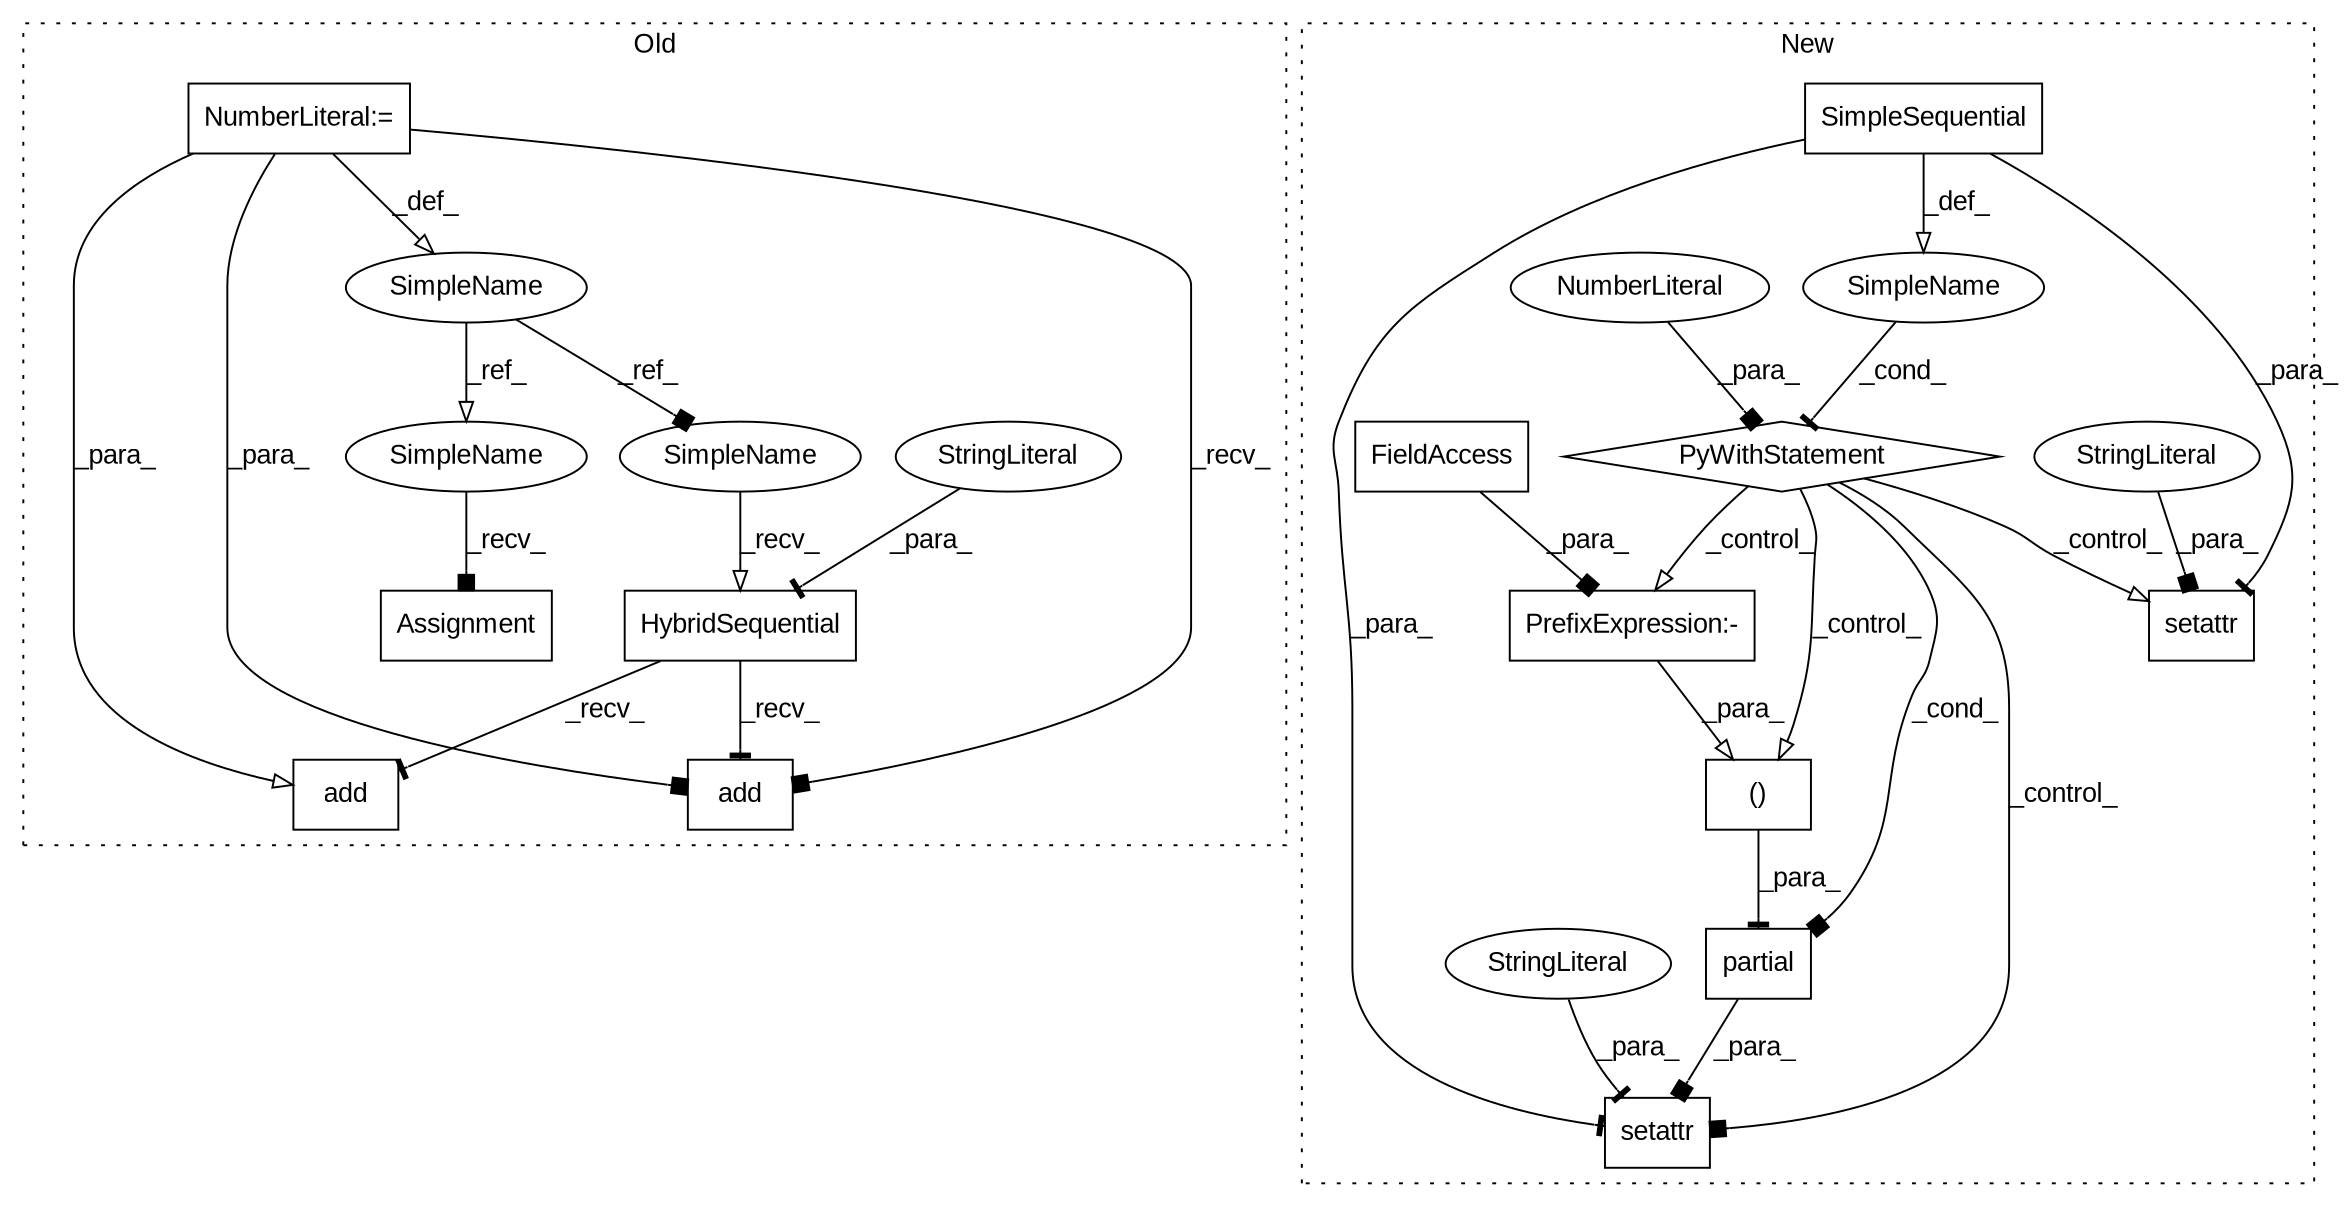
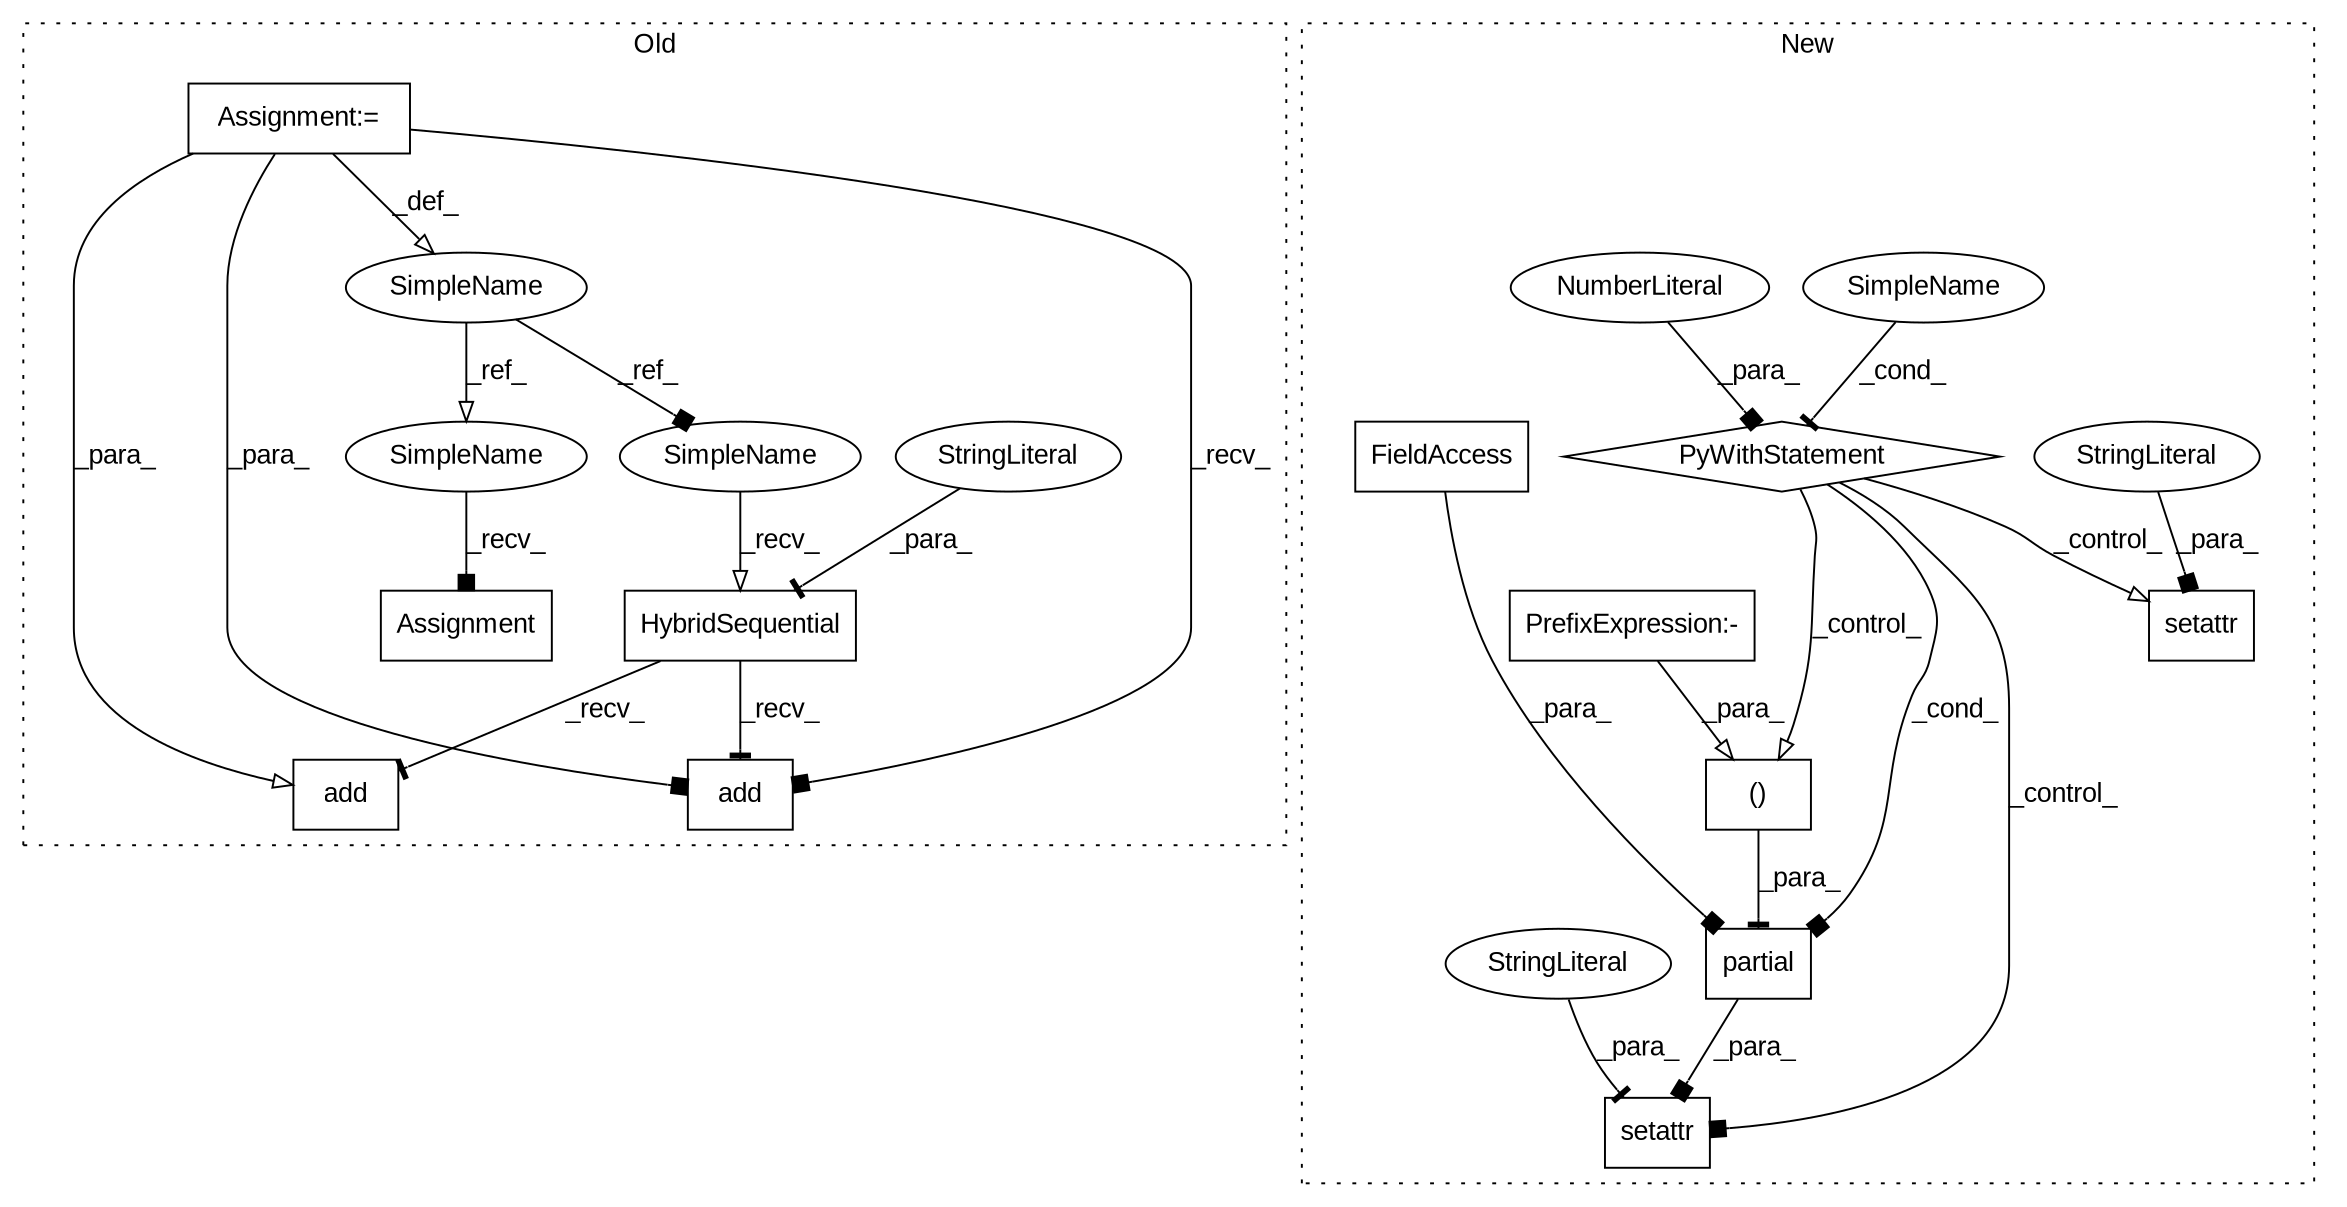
(299, 119) -> (299, 119)
(1924, 119) -> none
(1705, 528) -> none
(1530, 535) -> (1533, 727)
